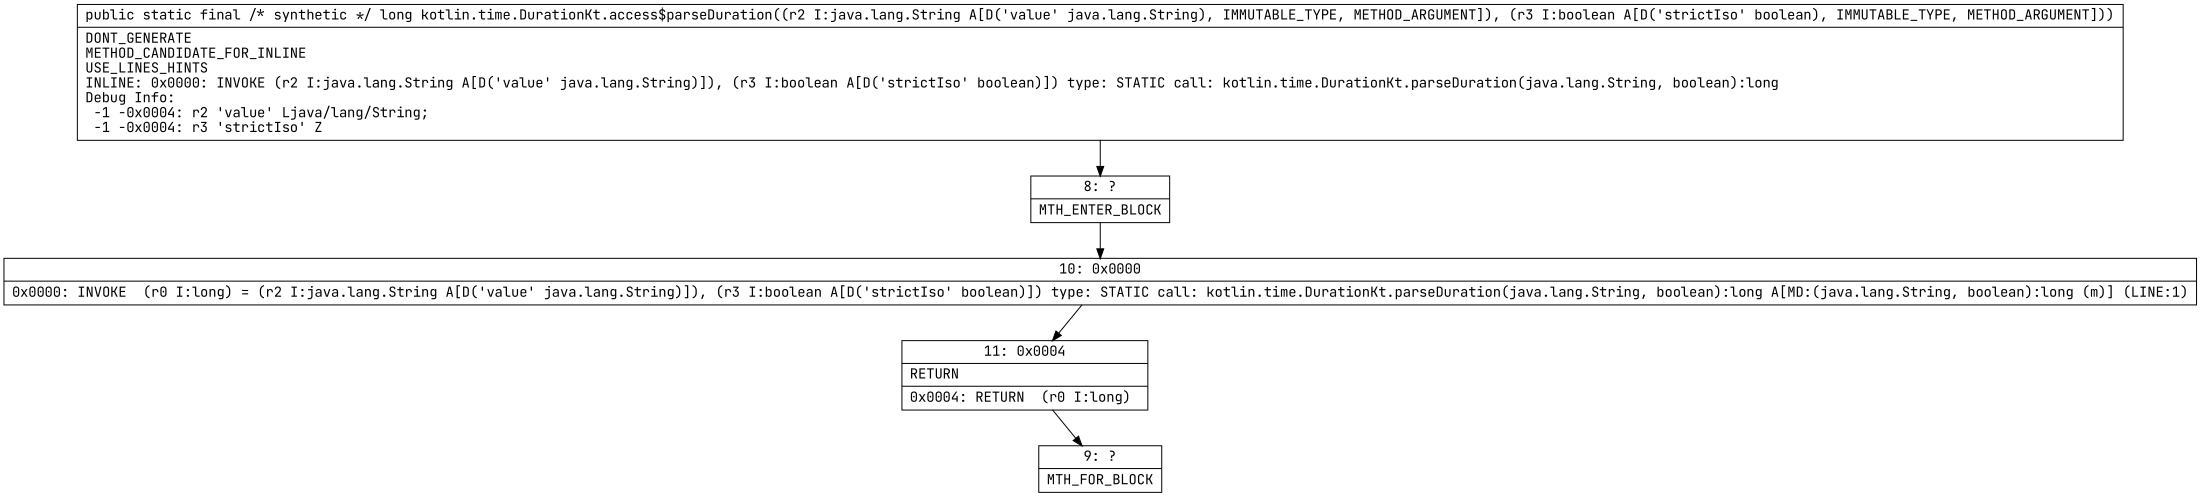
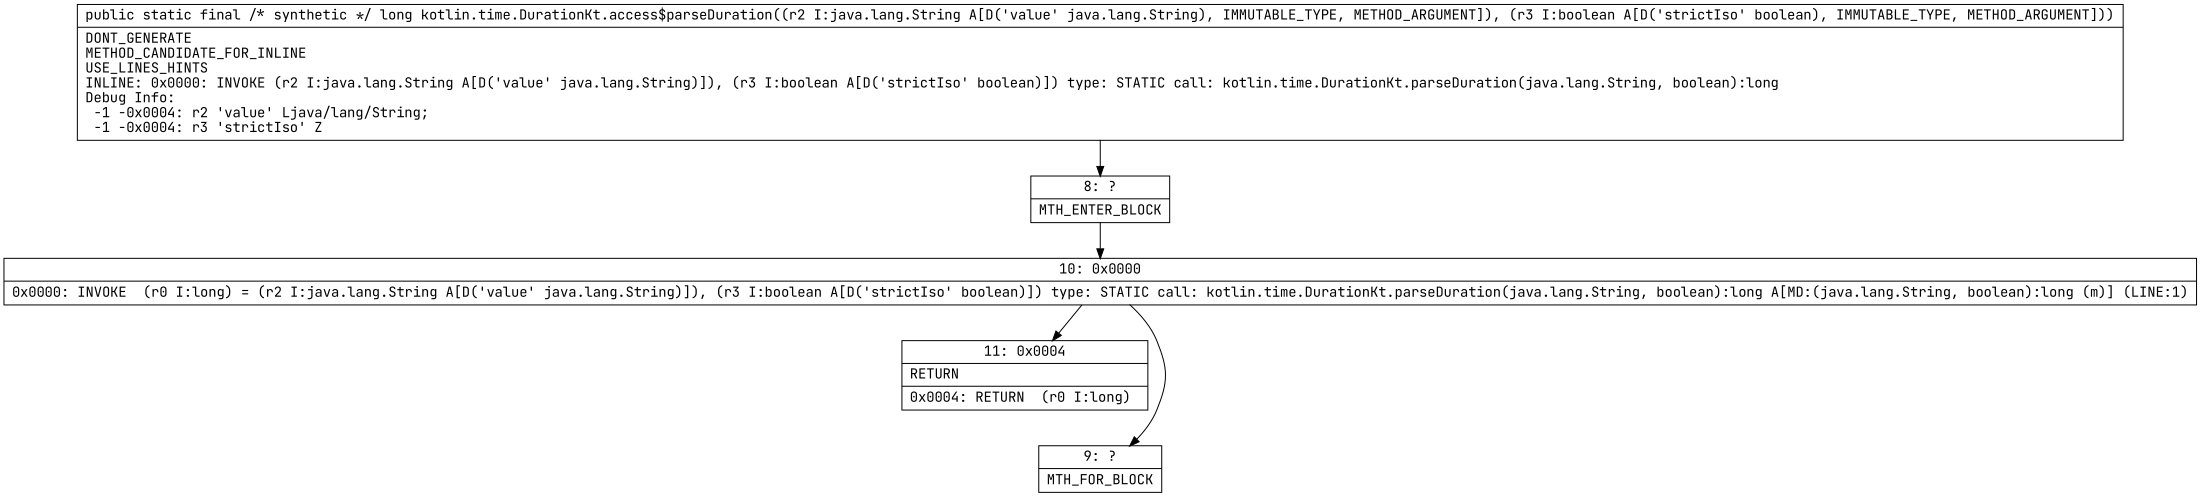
(1064, 424) -> (1165, 370)
